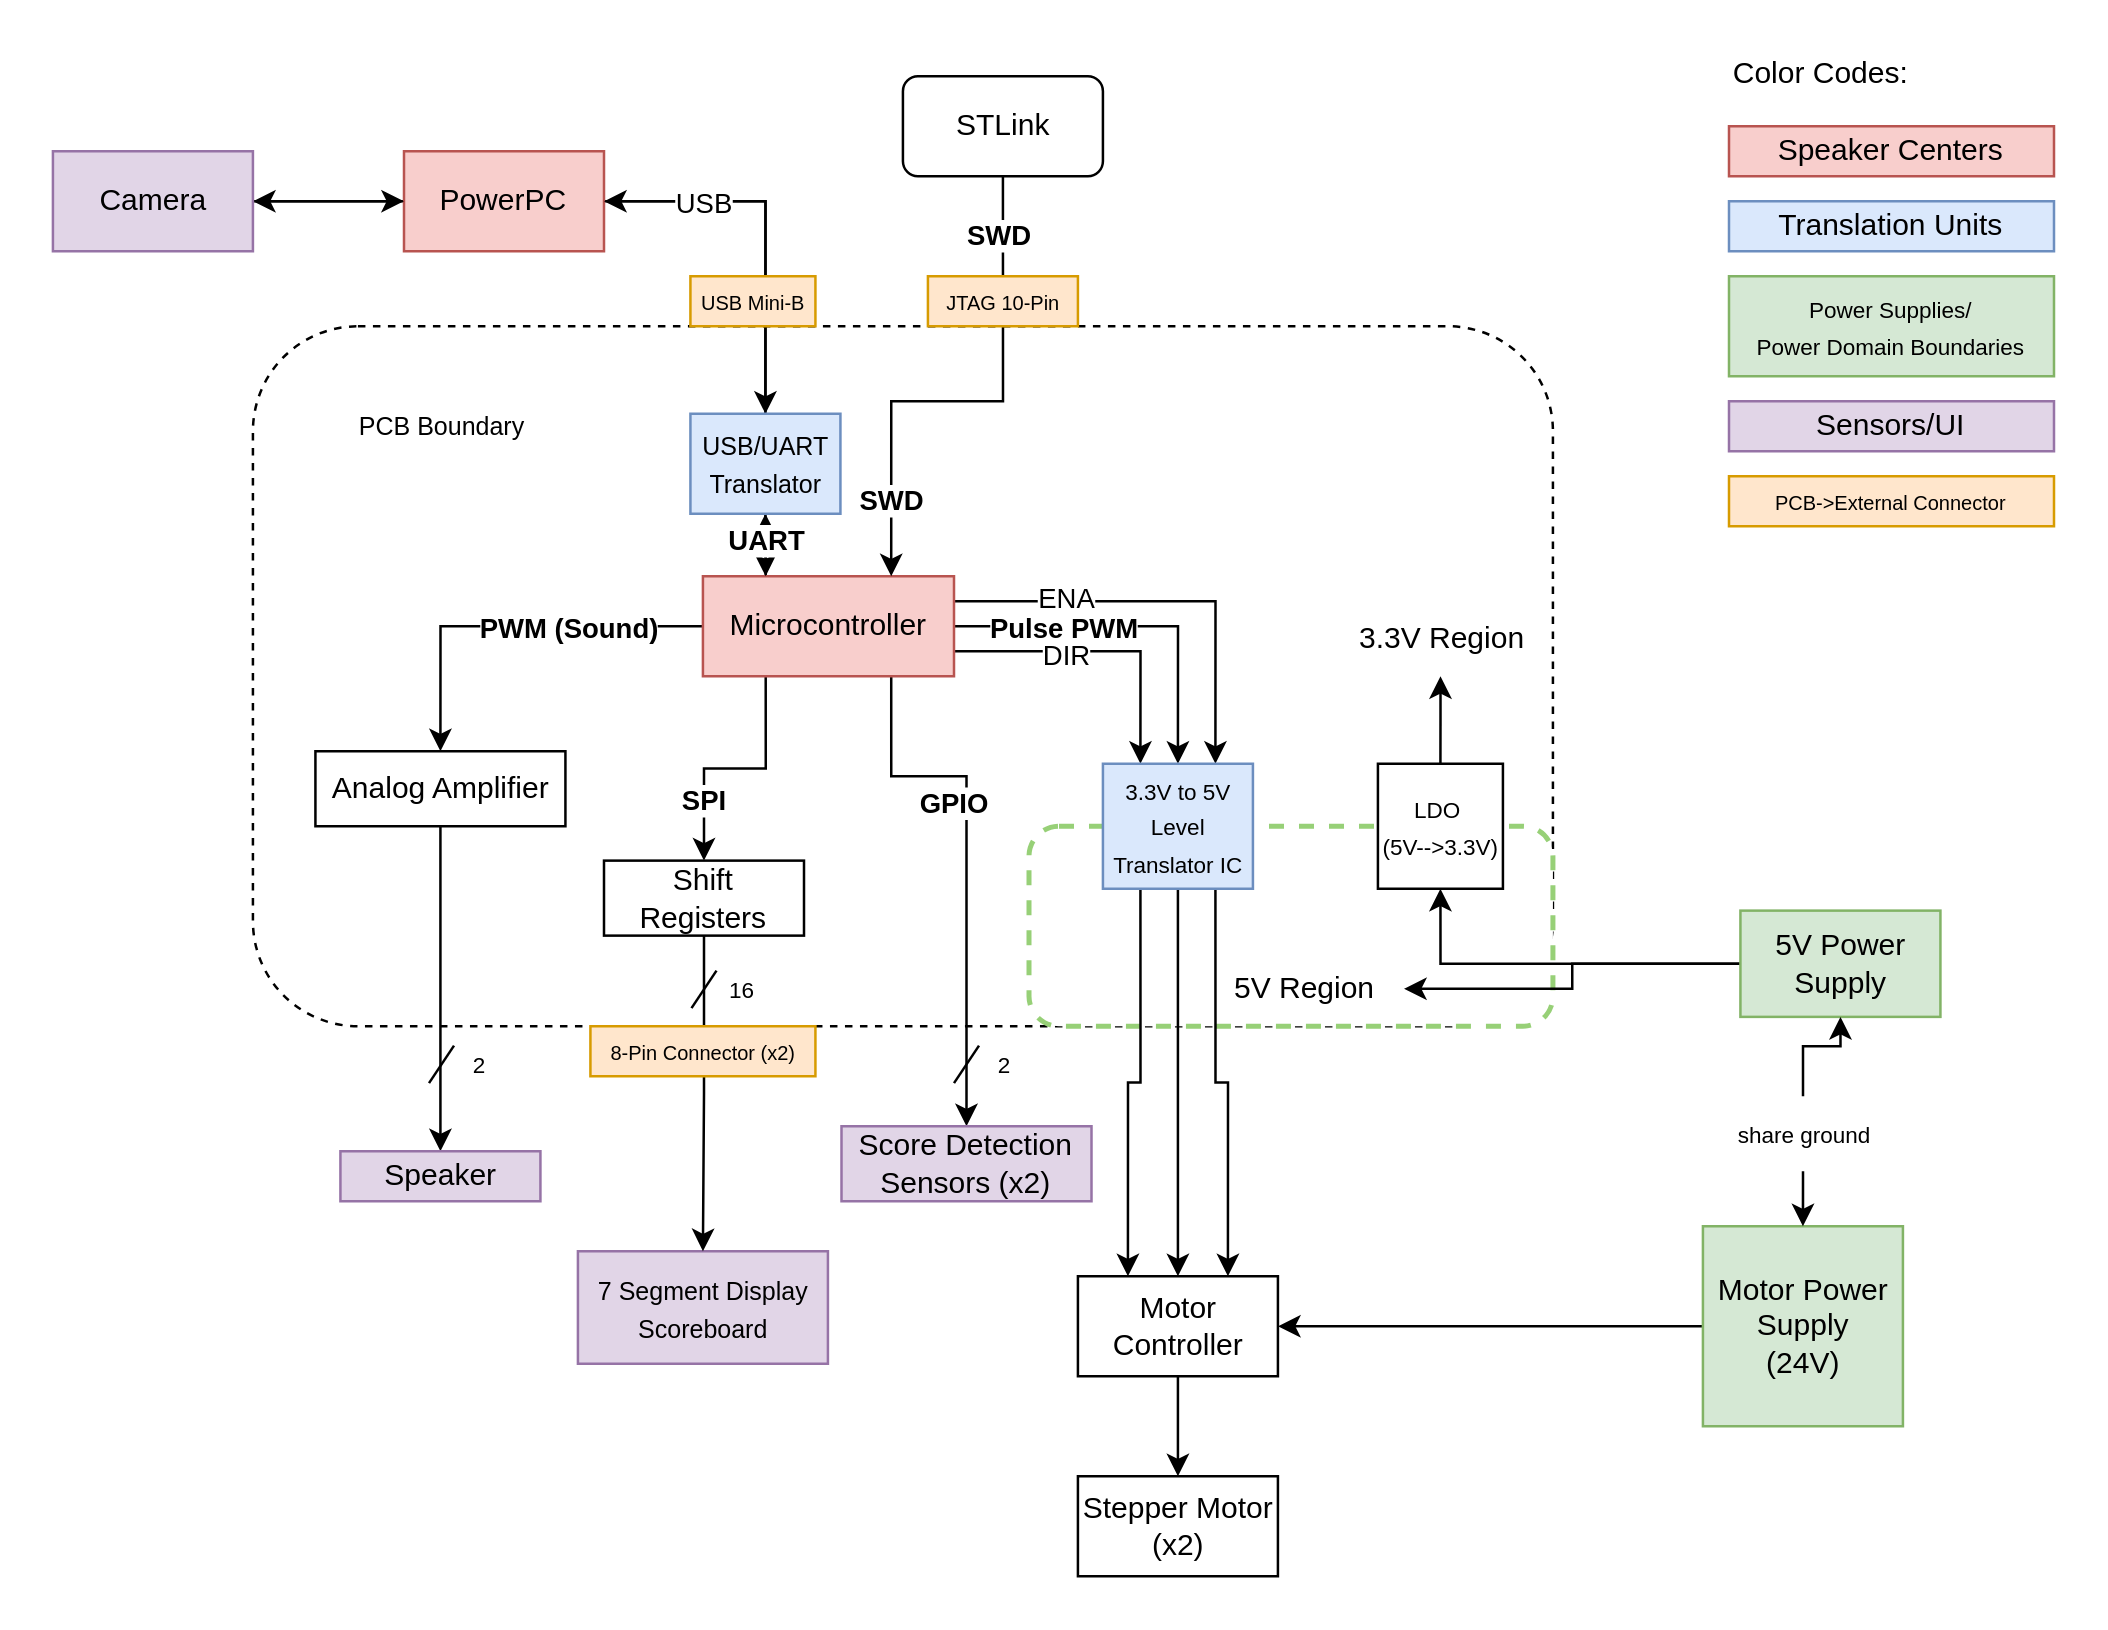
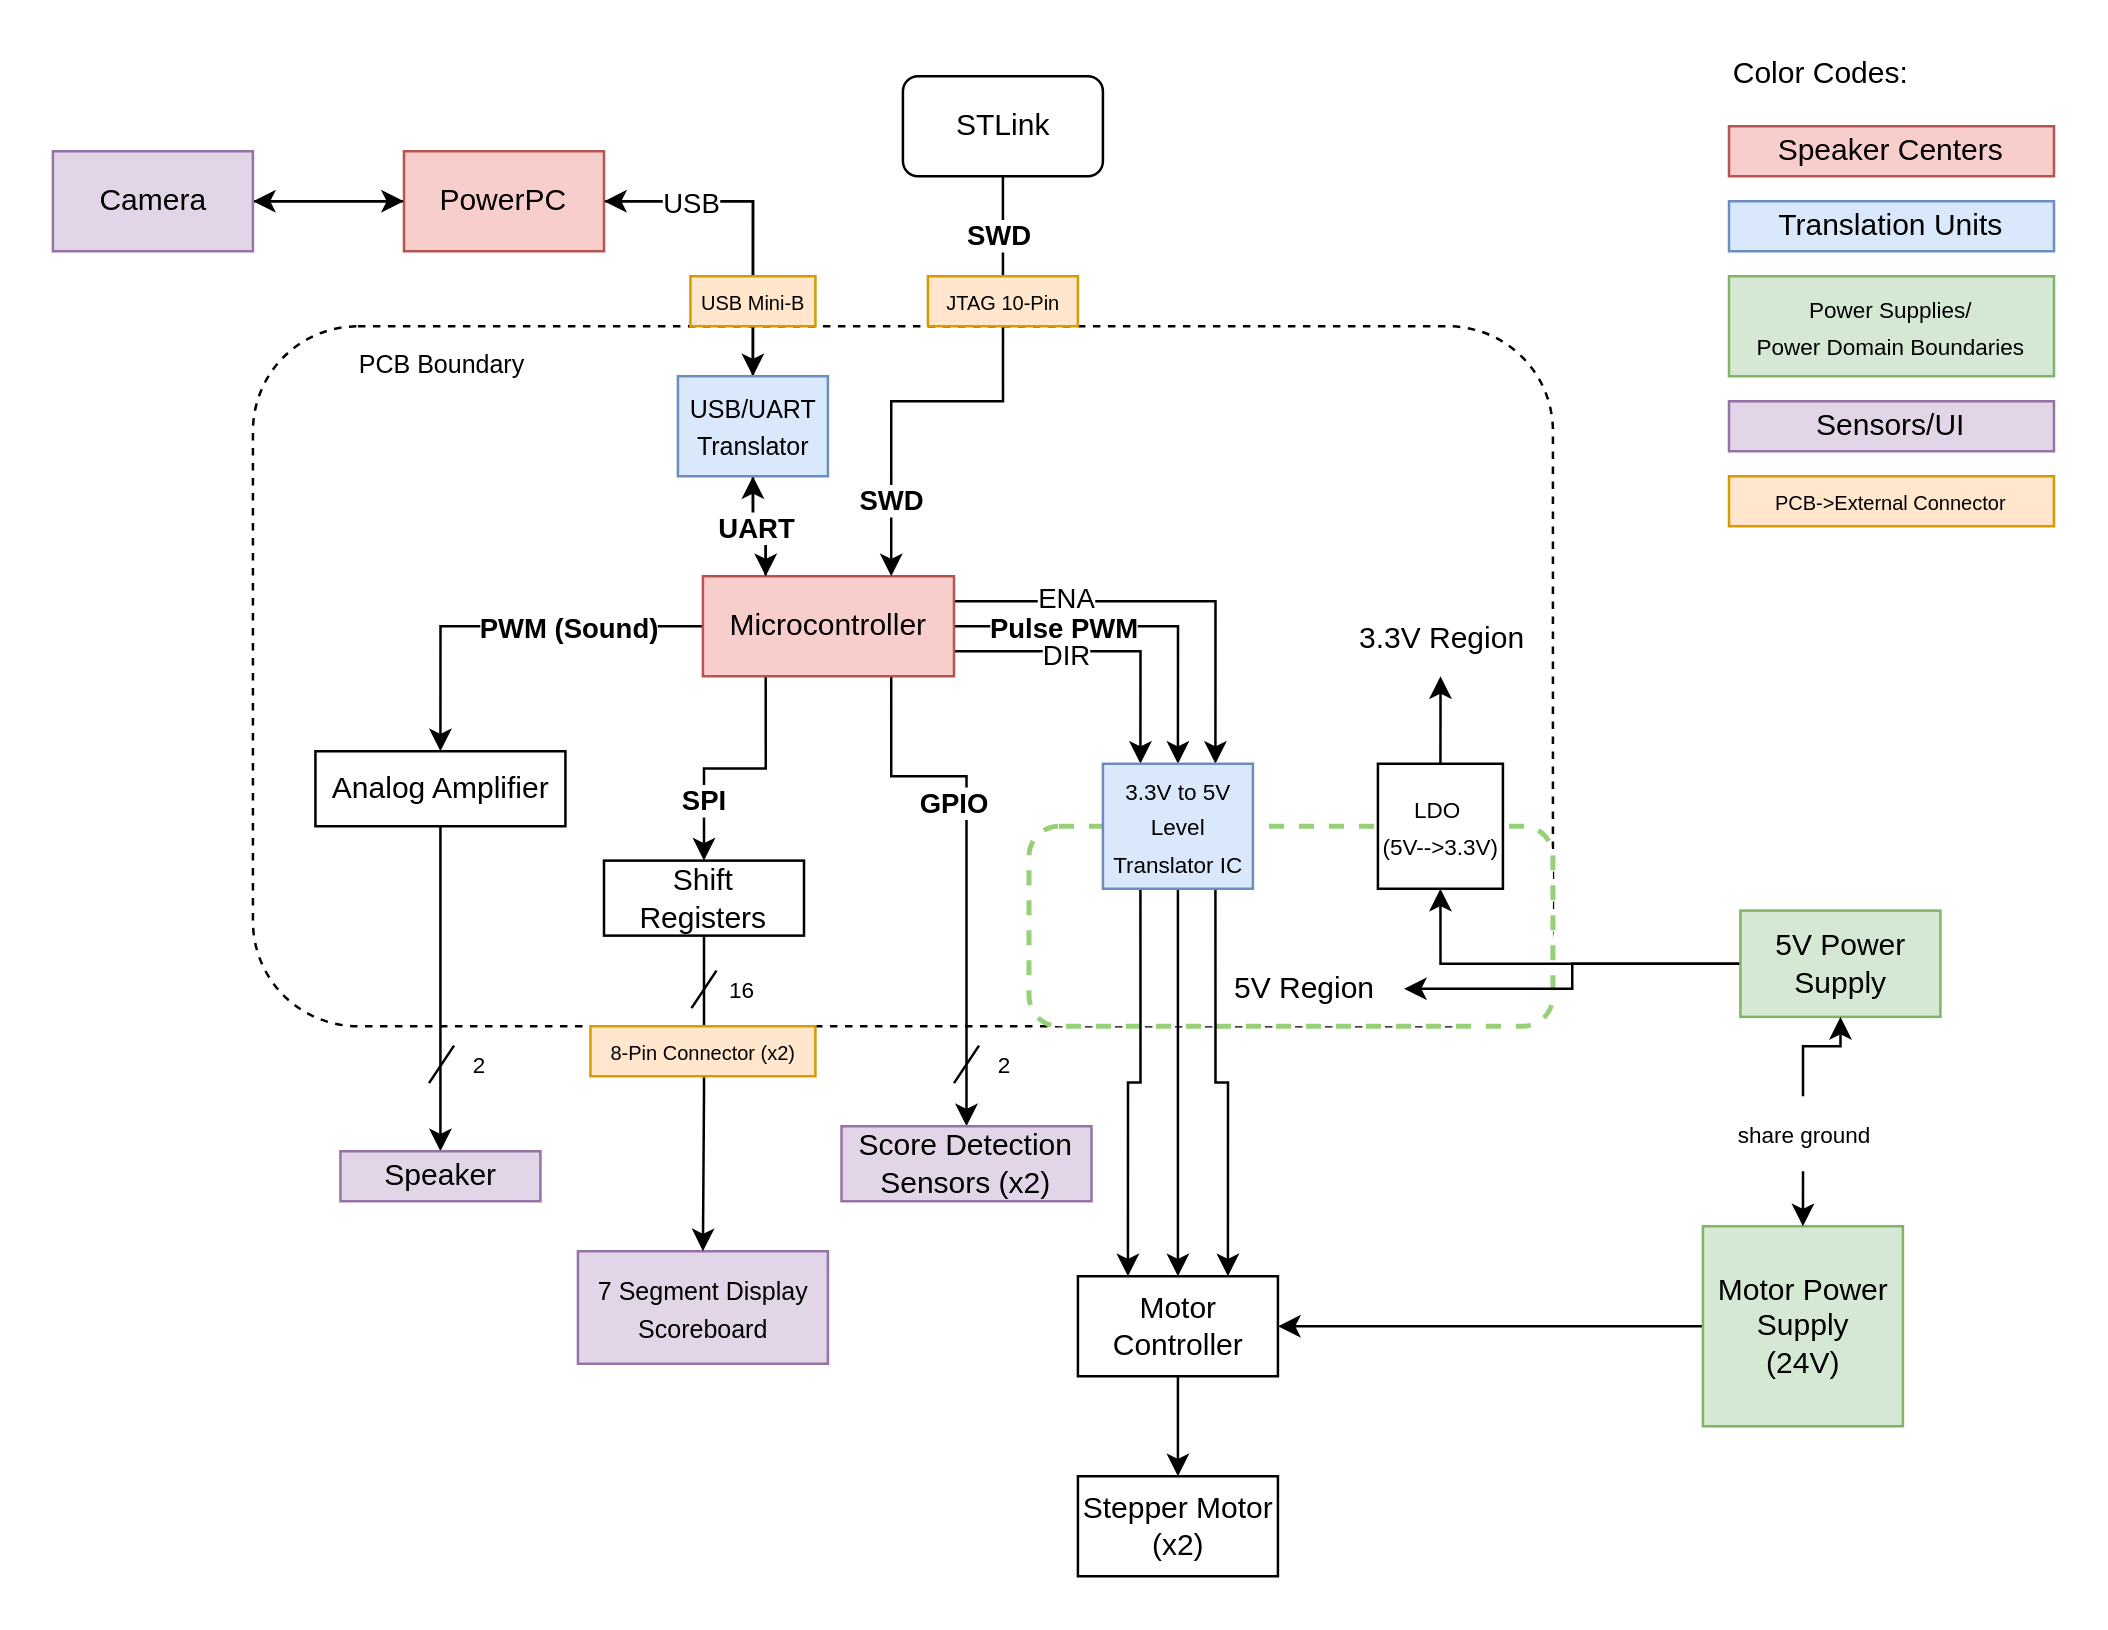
(440, 426) -> (440, 364)
(765, 464) -> (753, 426)
